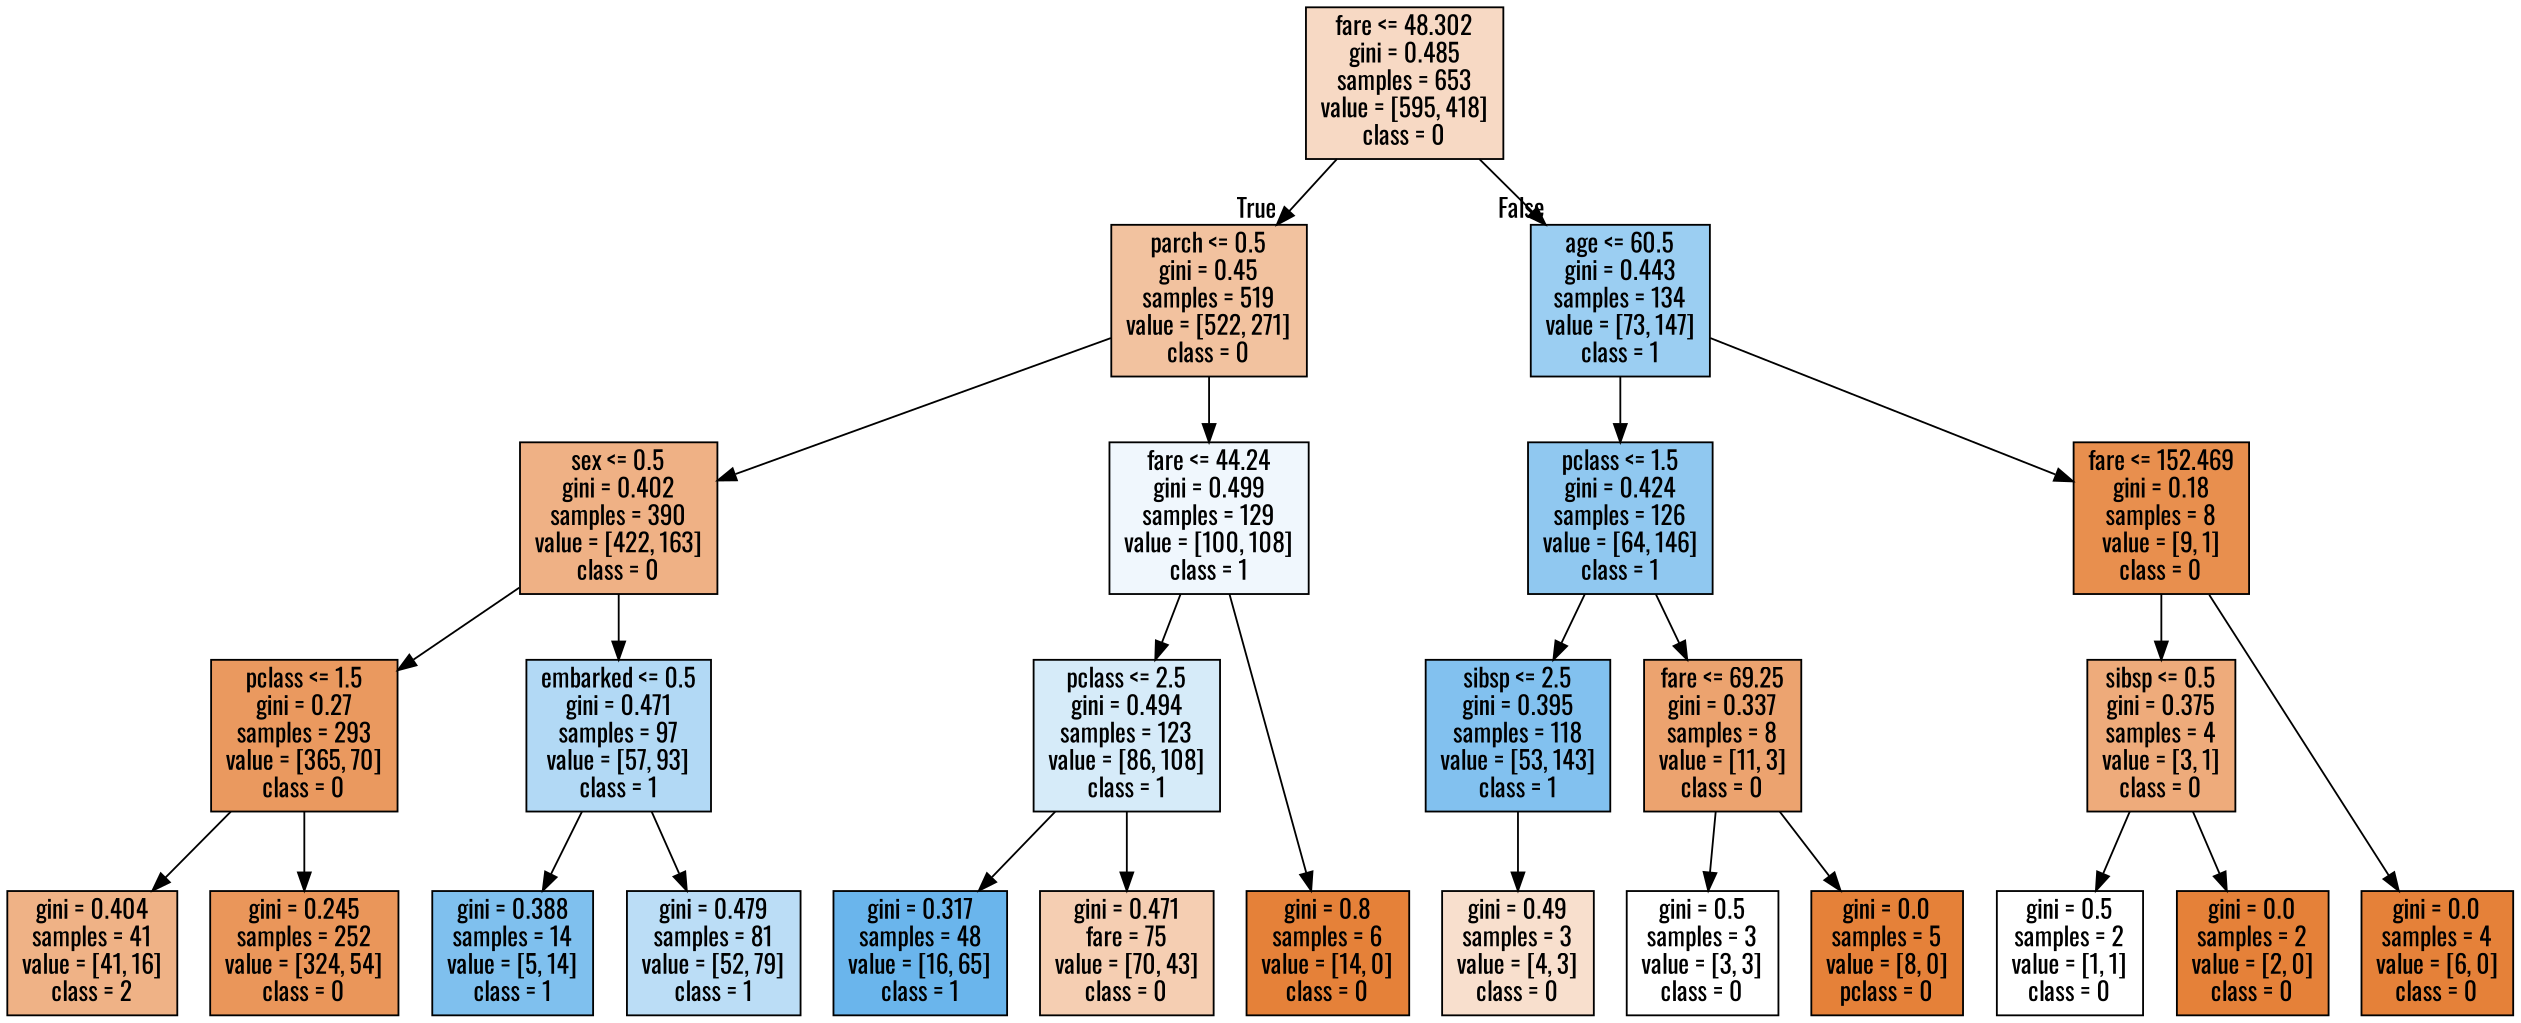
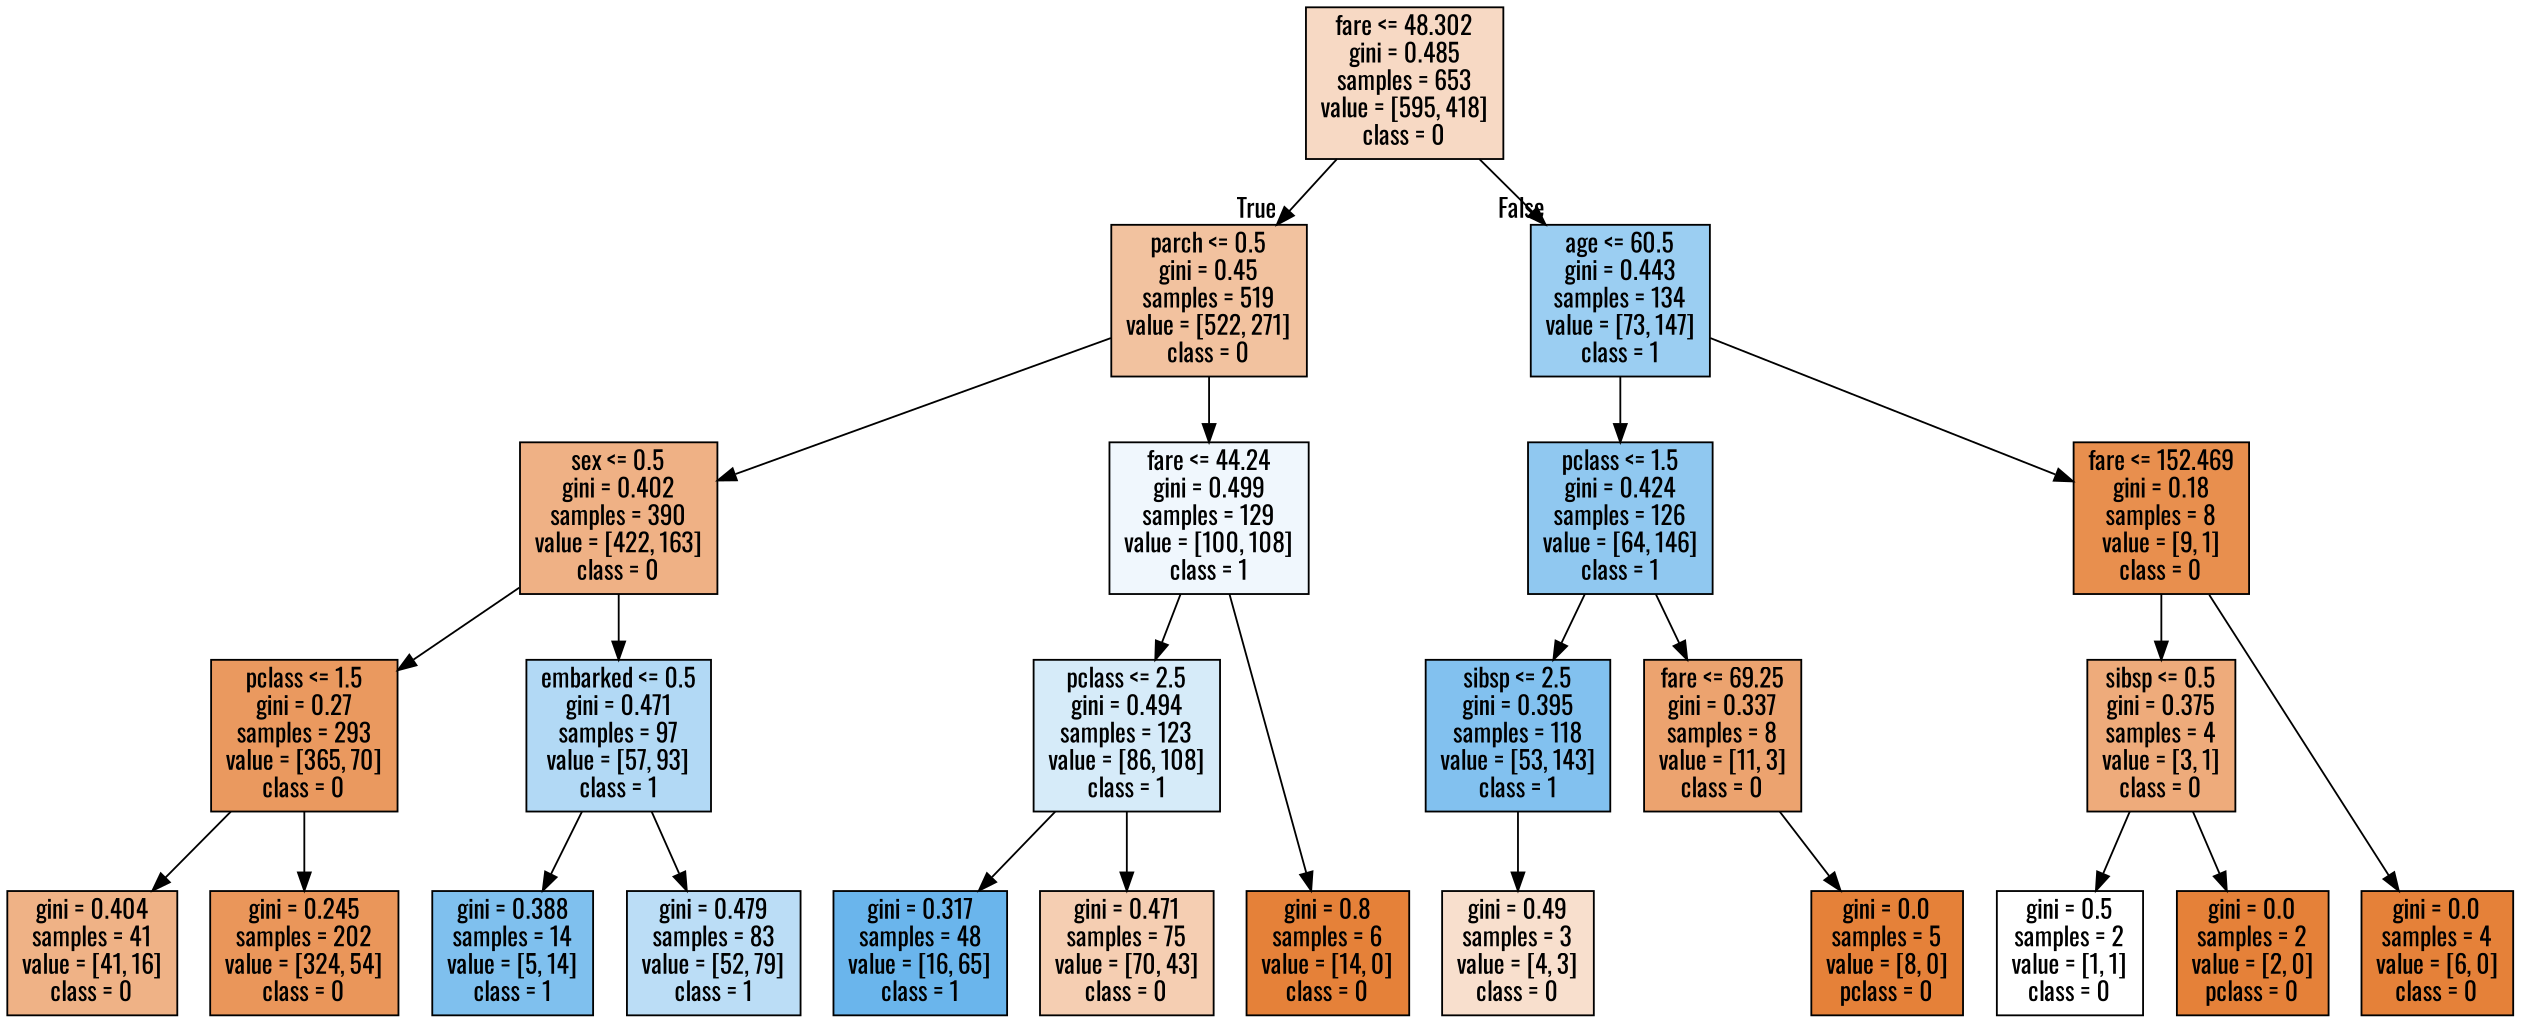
(92, 953) -> (92, 953)
(304, 953) -> (304, 953)
(714, 953) -> (714, 953)
(1127, 953) -> (1127, 953)
(1703, 953) -> none
(2253, 953) -> (2253, 953)
